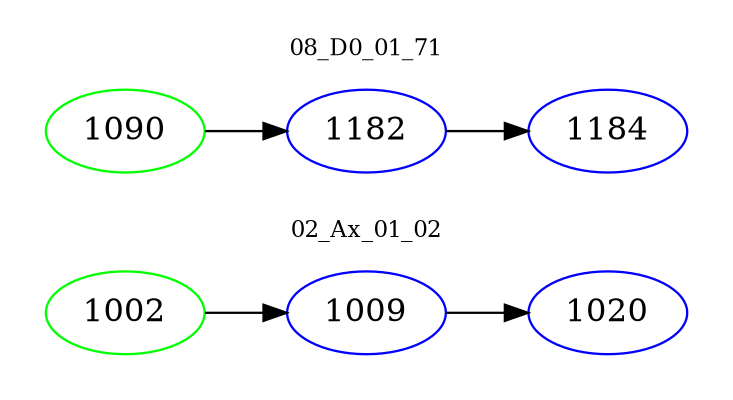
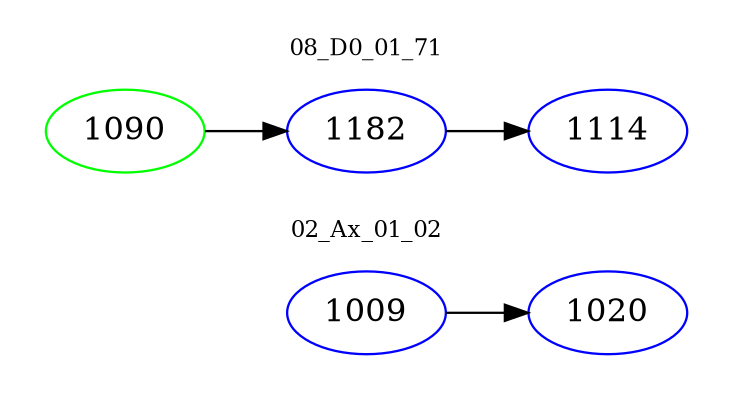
(608, 131) -> (608, 131)
(125, 313) -> none
